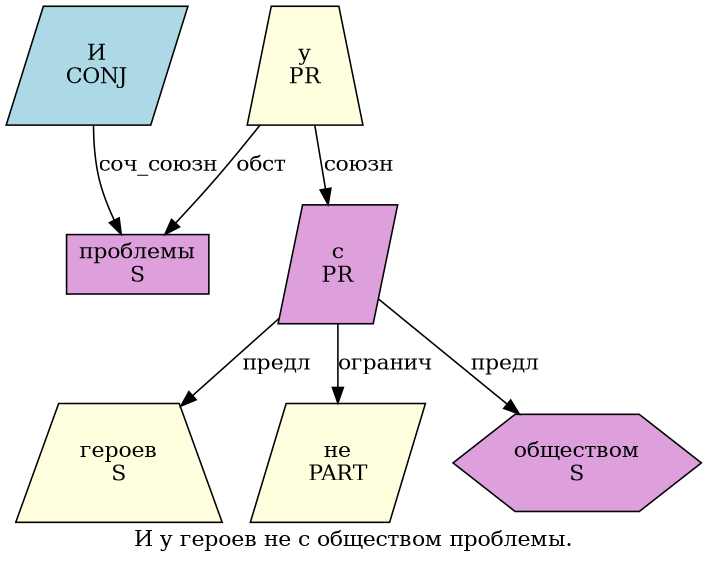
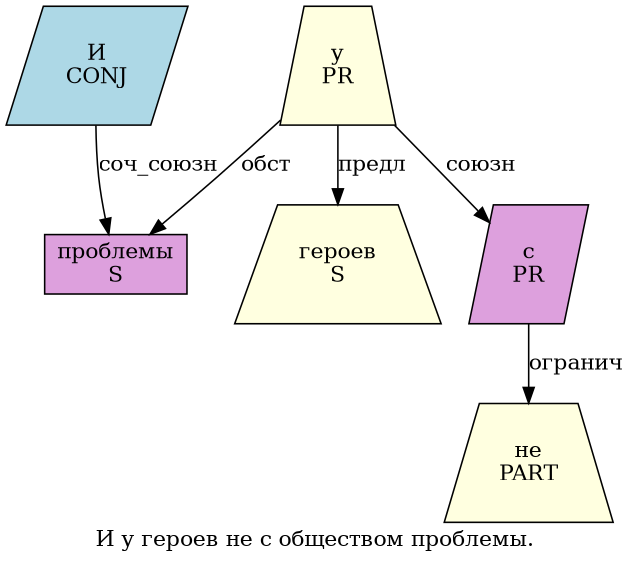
(236, 357) -> (338, 157)
(338, 463) -> (529, 463)
(577, 463) -> none
